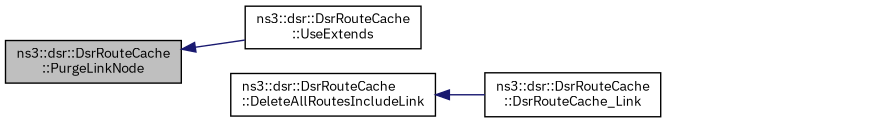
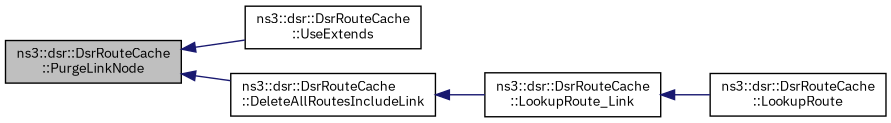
none -> (213, 78)
(573, 95) -> (573, 95)
none -> (798, 95)
